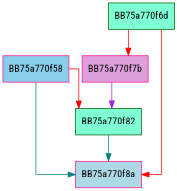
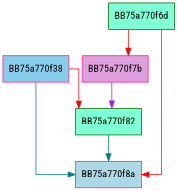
(36, 69) -> (36, 69)
